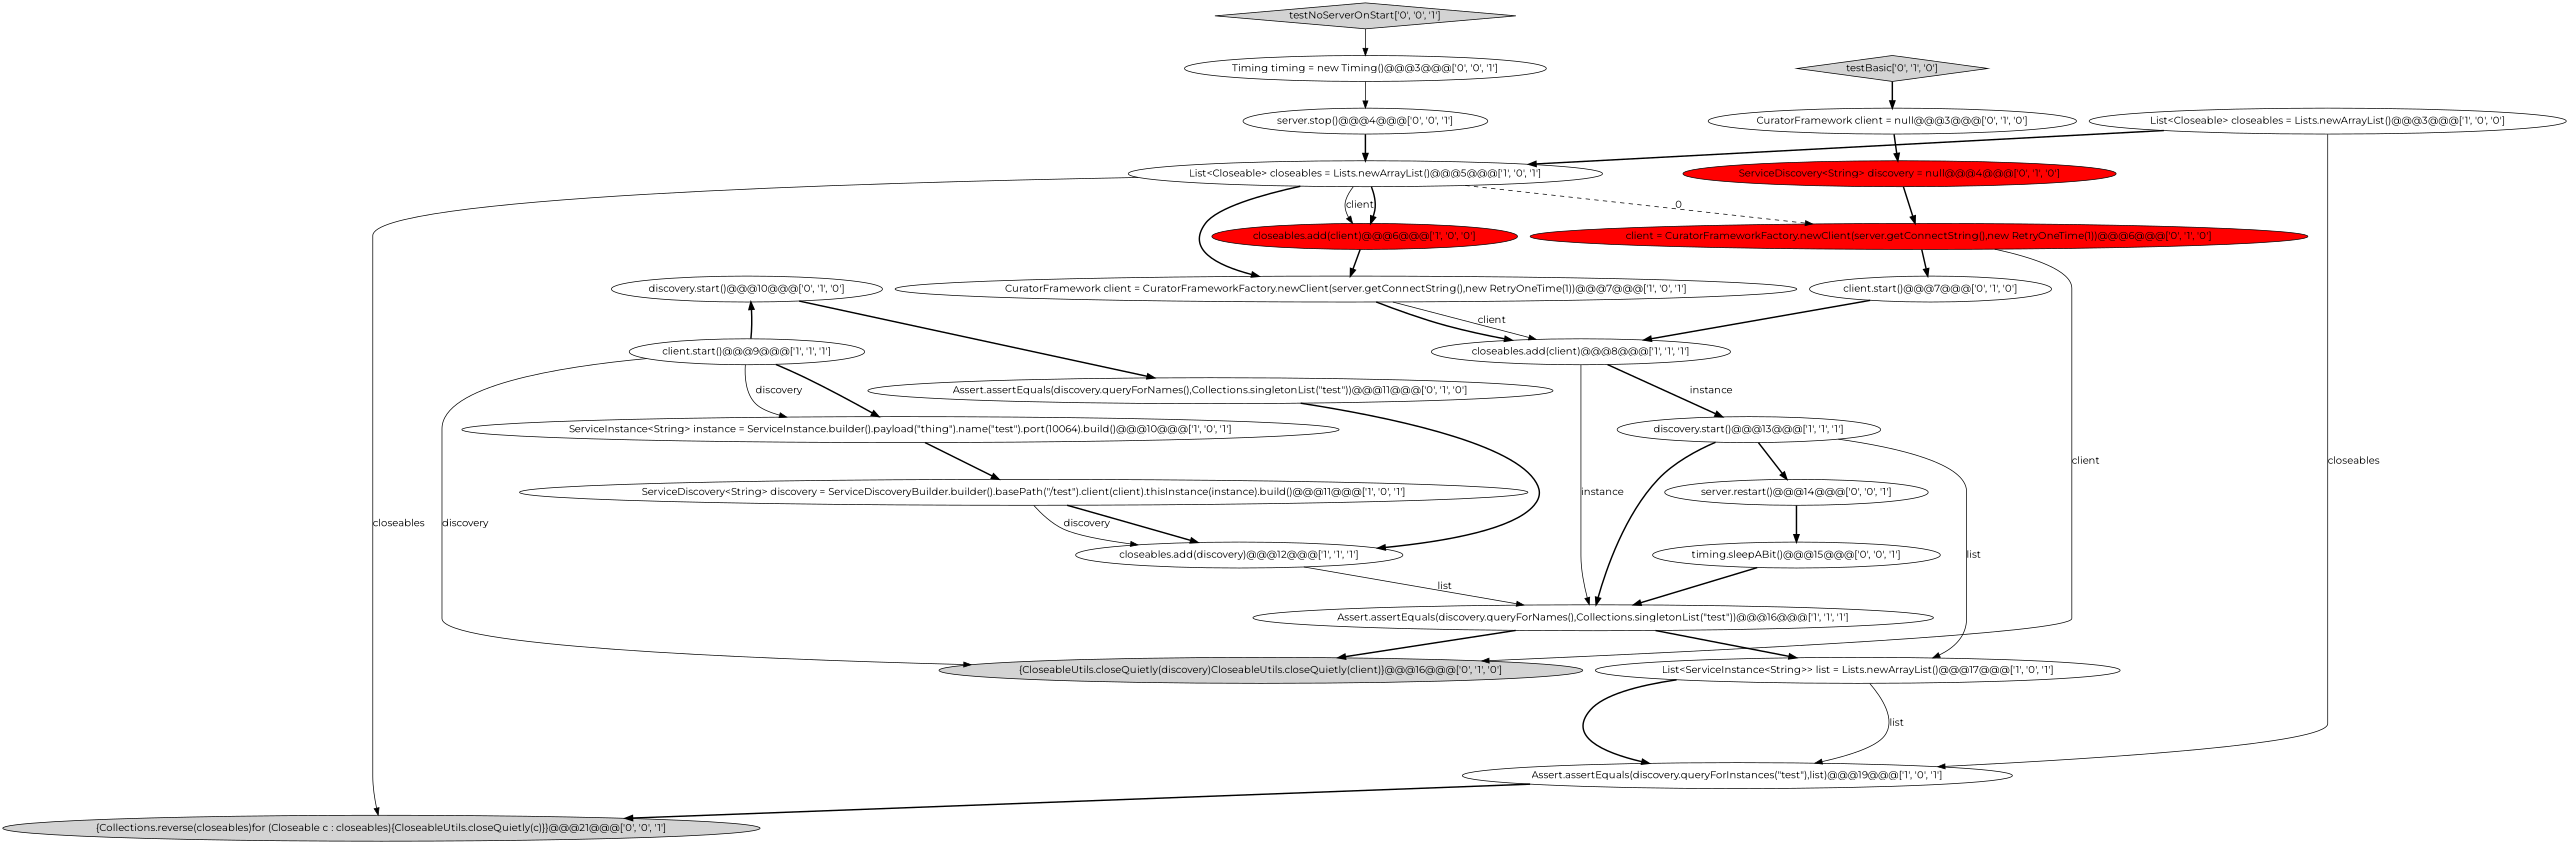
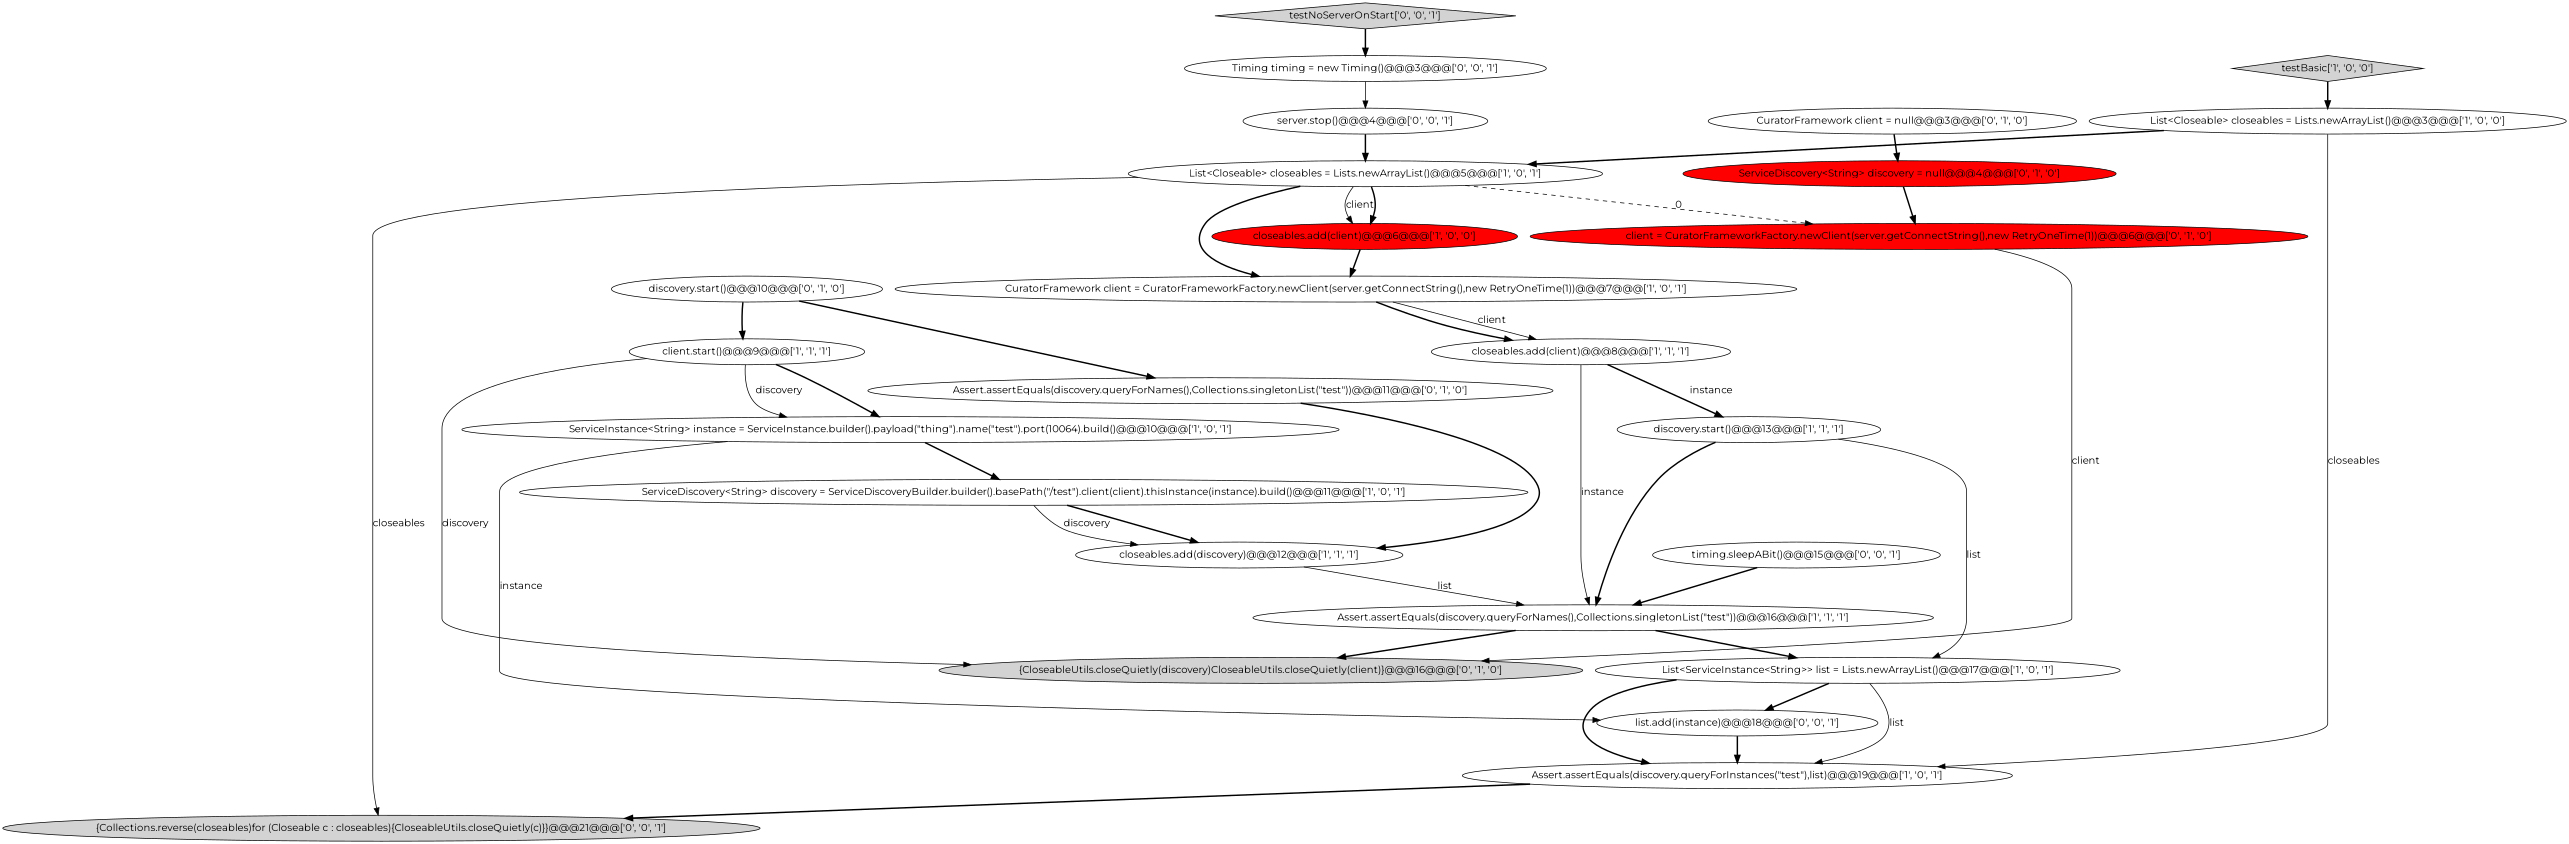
(1365, 39) -> (1365, 39)
(1892, 68) -> none
none -> (2328, 68)
(1931, 289) -> none
(752, 324) -> (742, 317)
(1796, 492) -> none
none -> (1737, 723)
